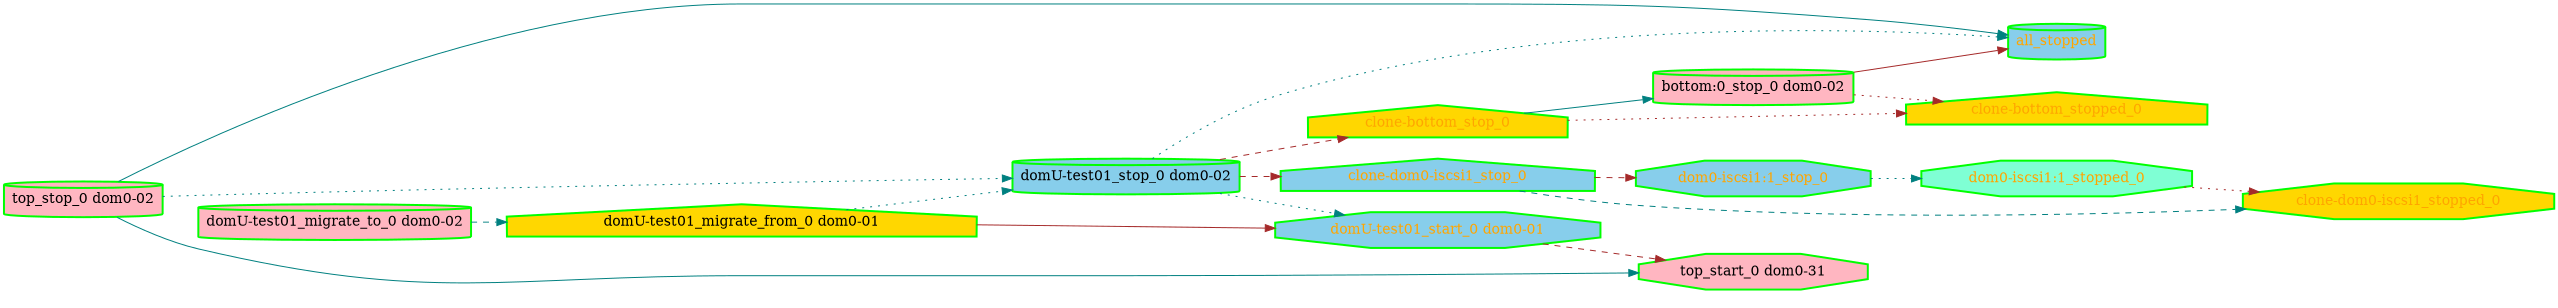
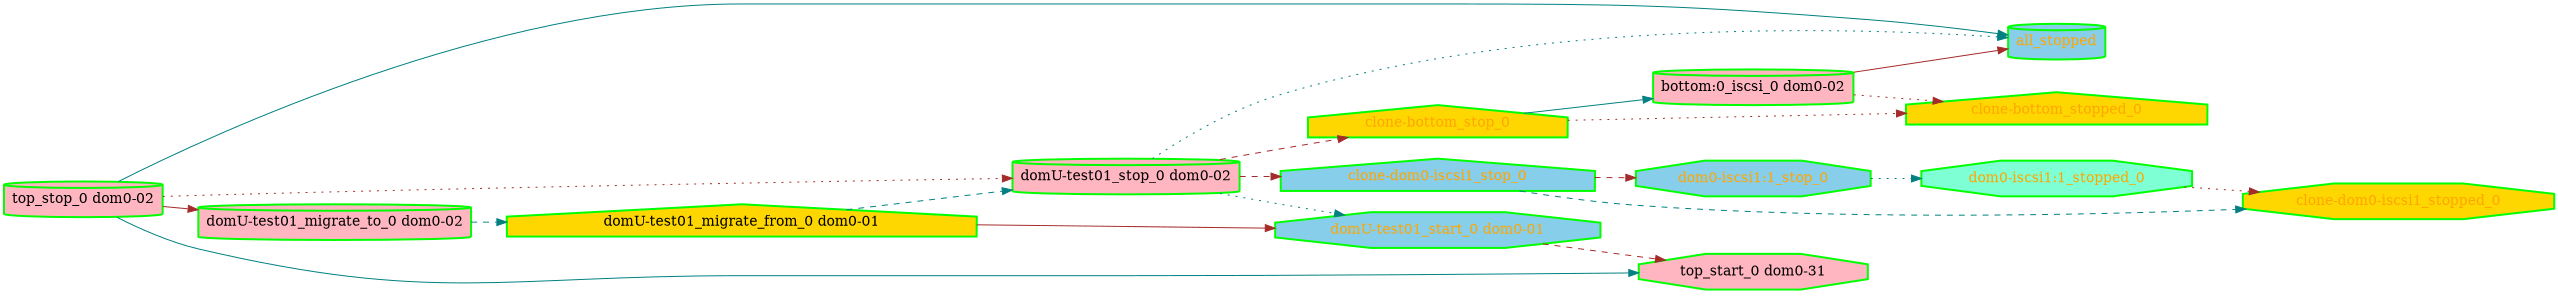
(1753, 87) -> (1753, 87)
(1126, 177) -> (1126, 177)
(582, 186) -> (582, 186)
(924, 200) -> (924, 200)
none -> (175, 208)
